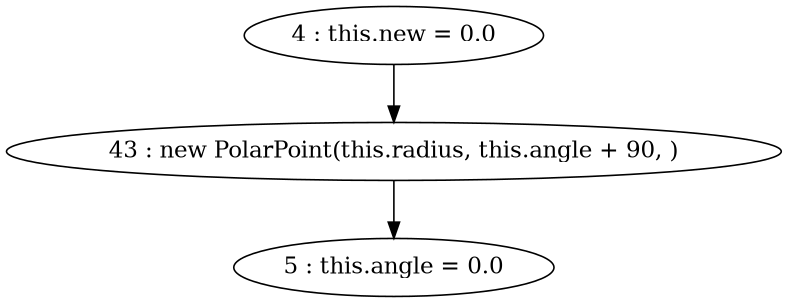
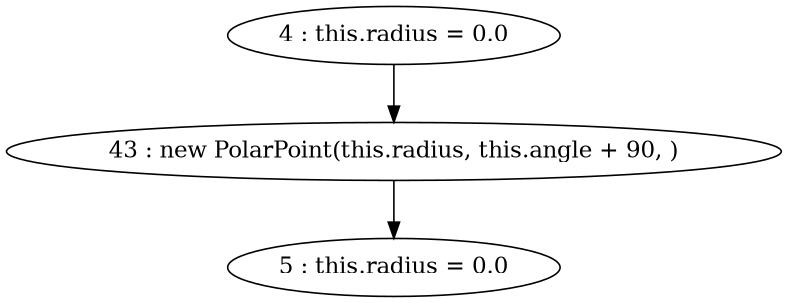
(394, 35) -> (394, 35)
(394, 267) -> (394, 267)
